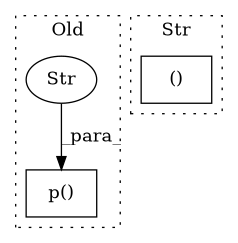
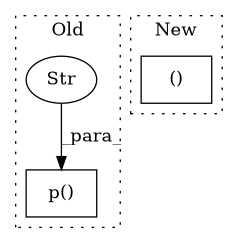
(176, 31) -> (176, 31)
